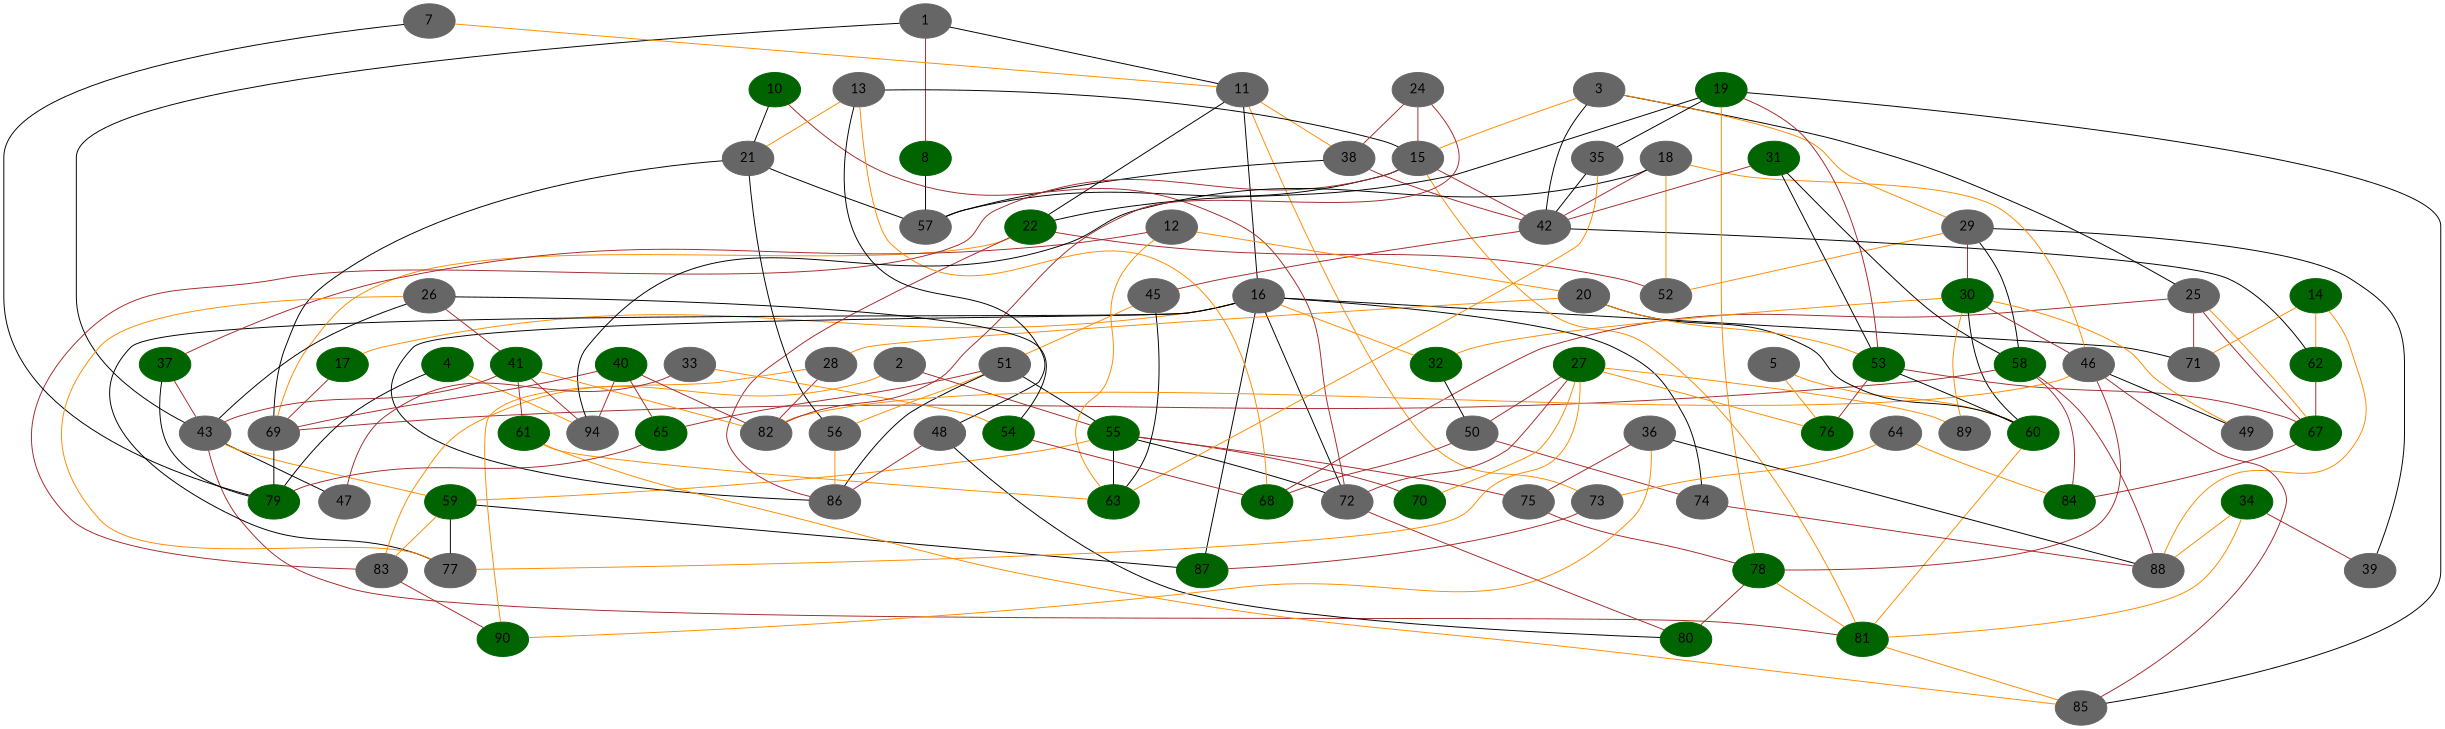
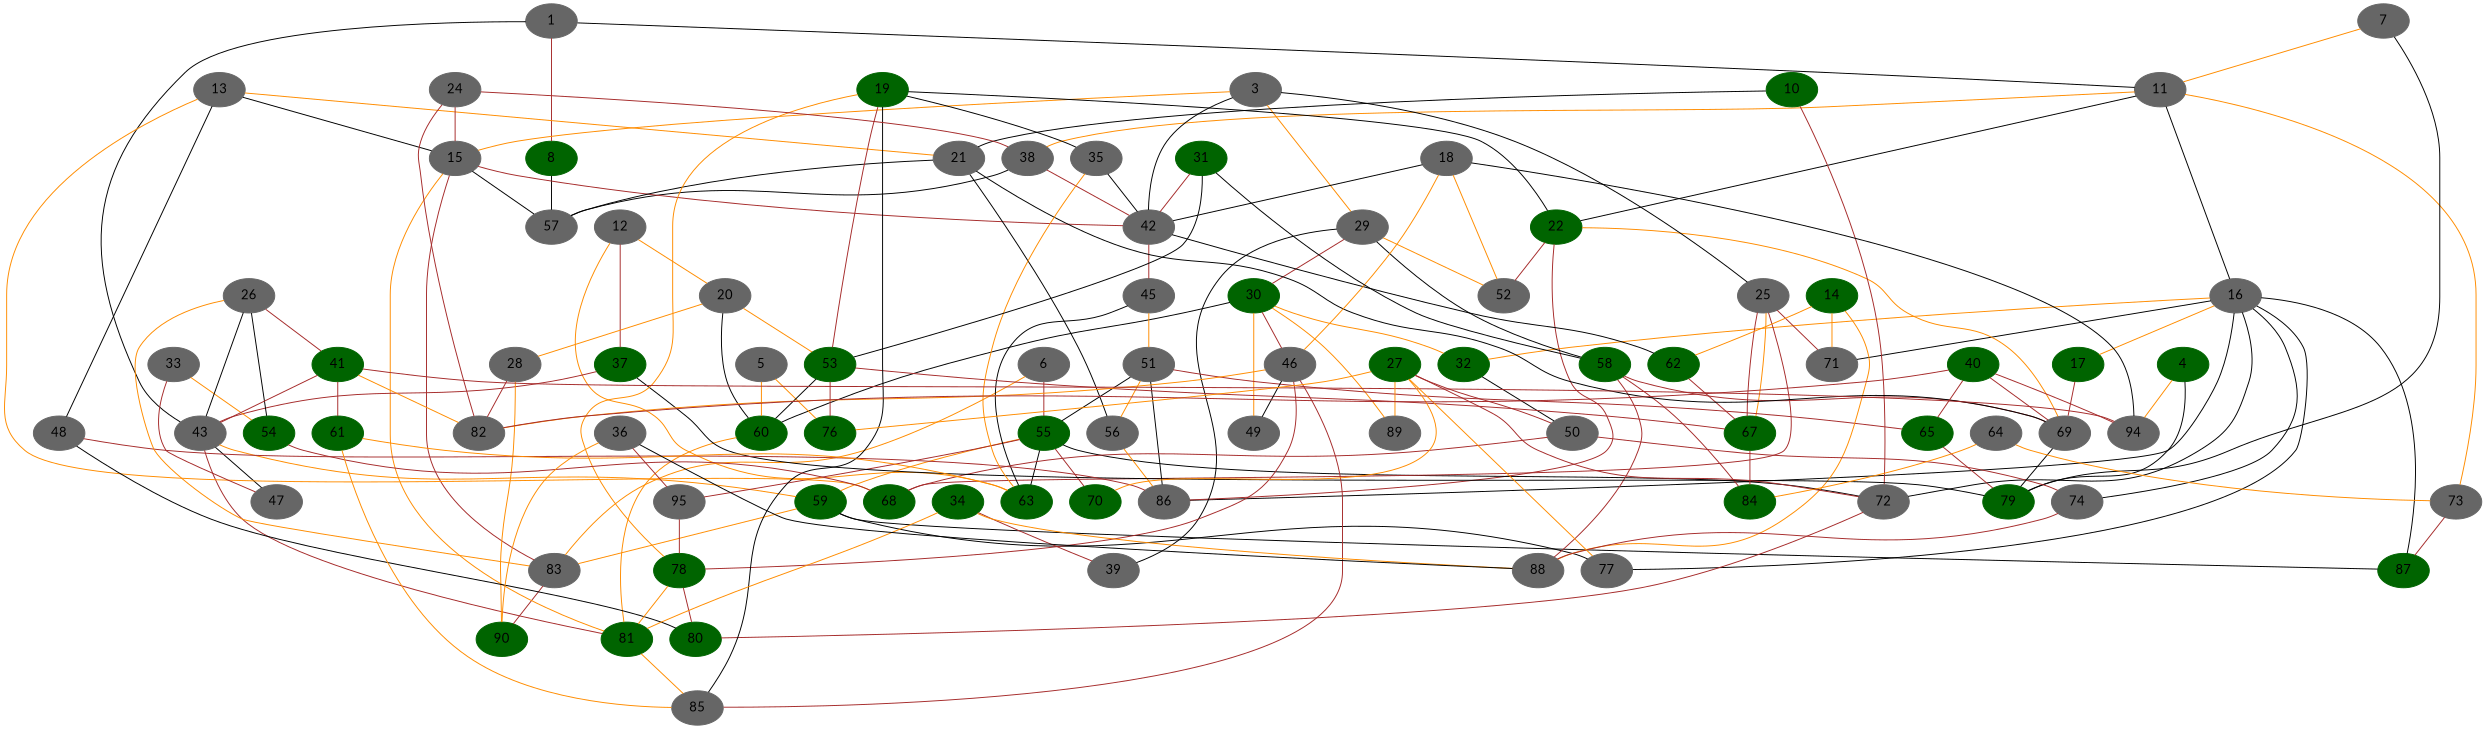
(1606, 193) -> (1298, 193)
(900, 364) -> (1044, 364)
(63, 446) -> (218, 505)
(1529, 502) -> (679, 502)
